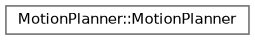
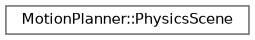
(127, 20) -> (127, 20)
